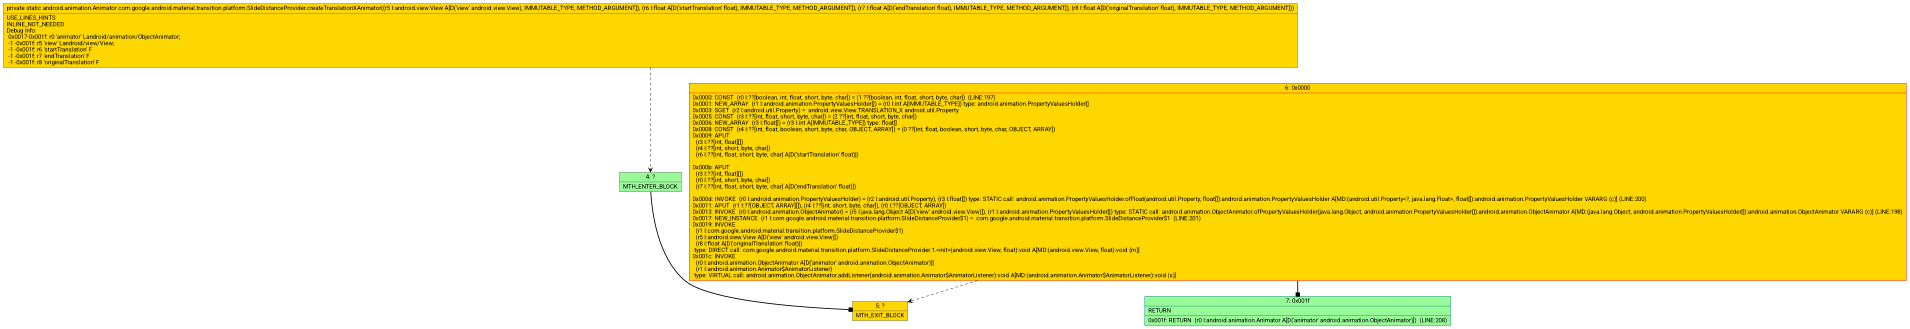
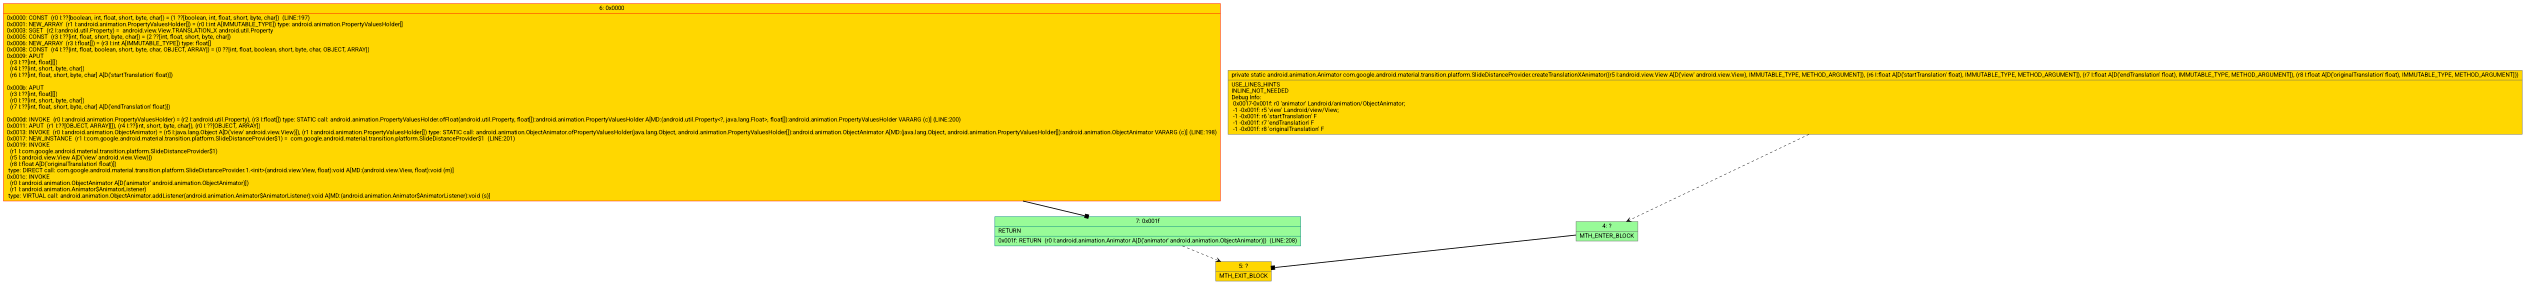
(945, 291) -> (1200, 253)
